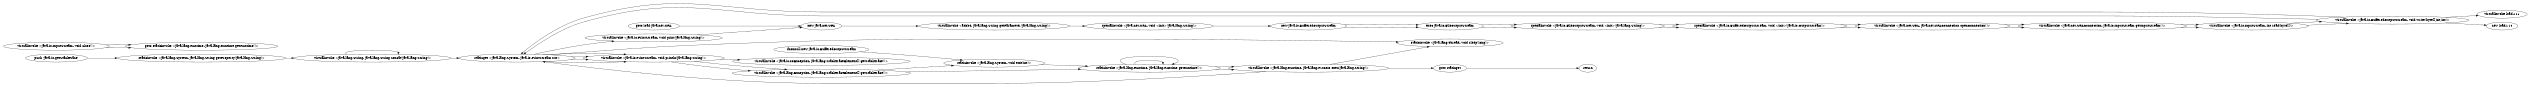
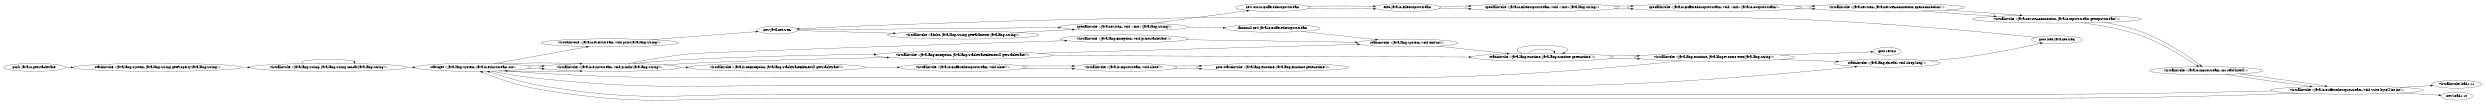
(1309, 26) -> (1273, 7)
none -> (1205, 28)
none -> (928, 29)
none -> (1124, 39)
none -> (1985, 54)
none -> (963, 67)
(1450, 68) -> (1887, 51)
(1588, 68) -> none
